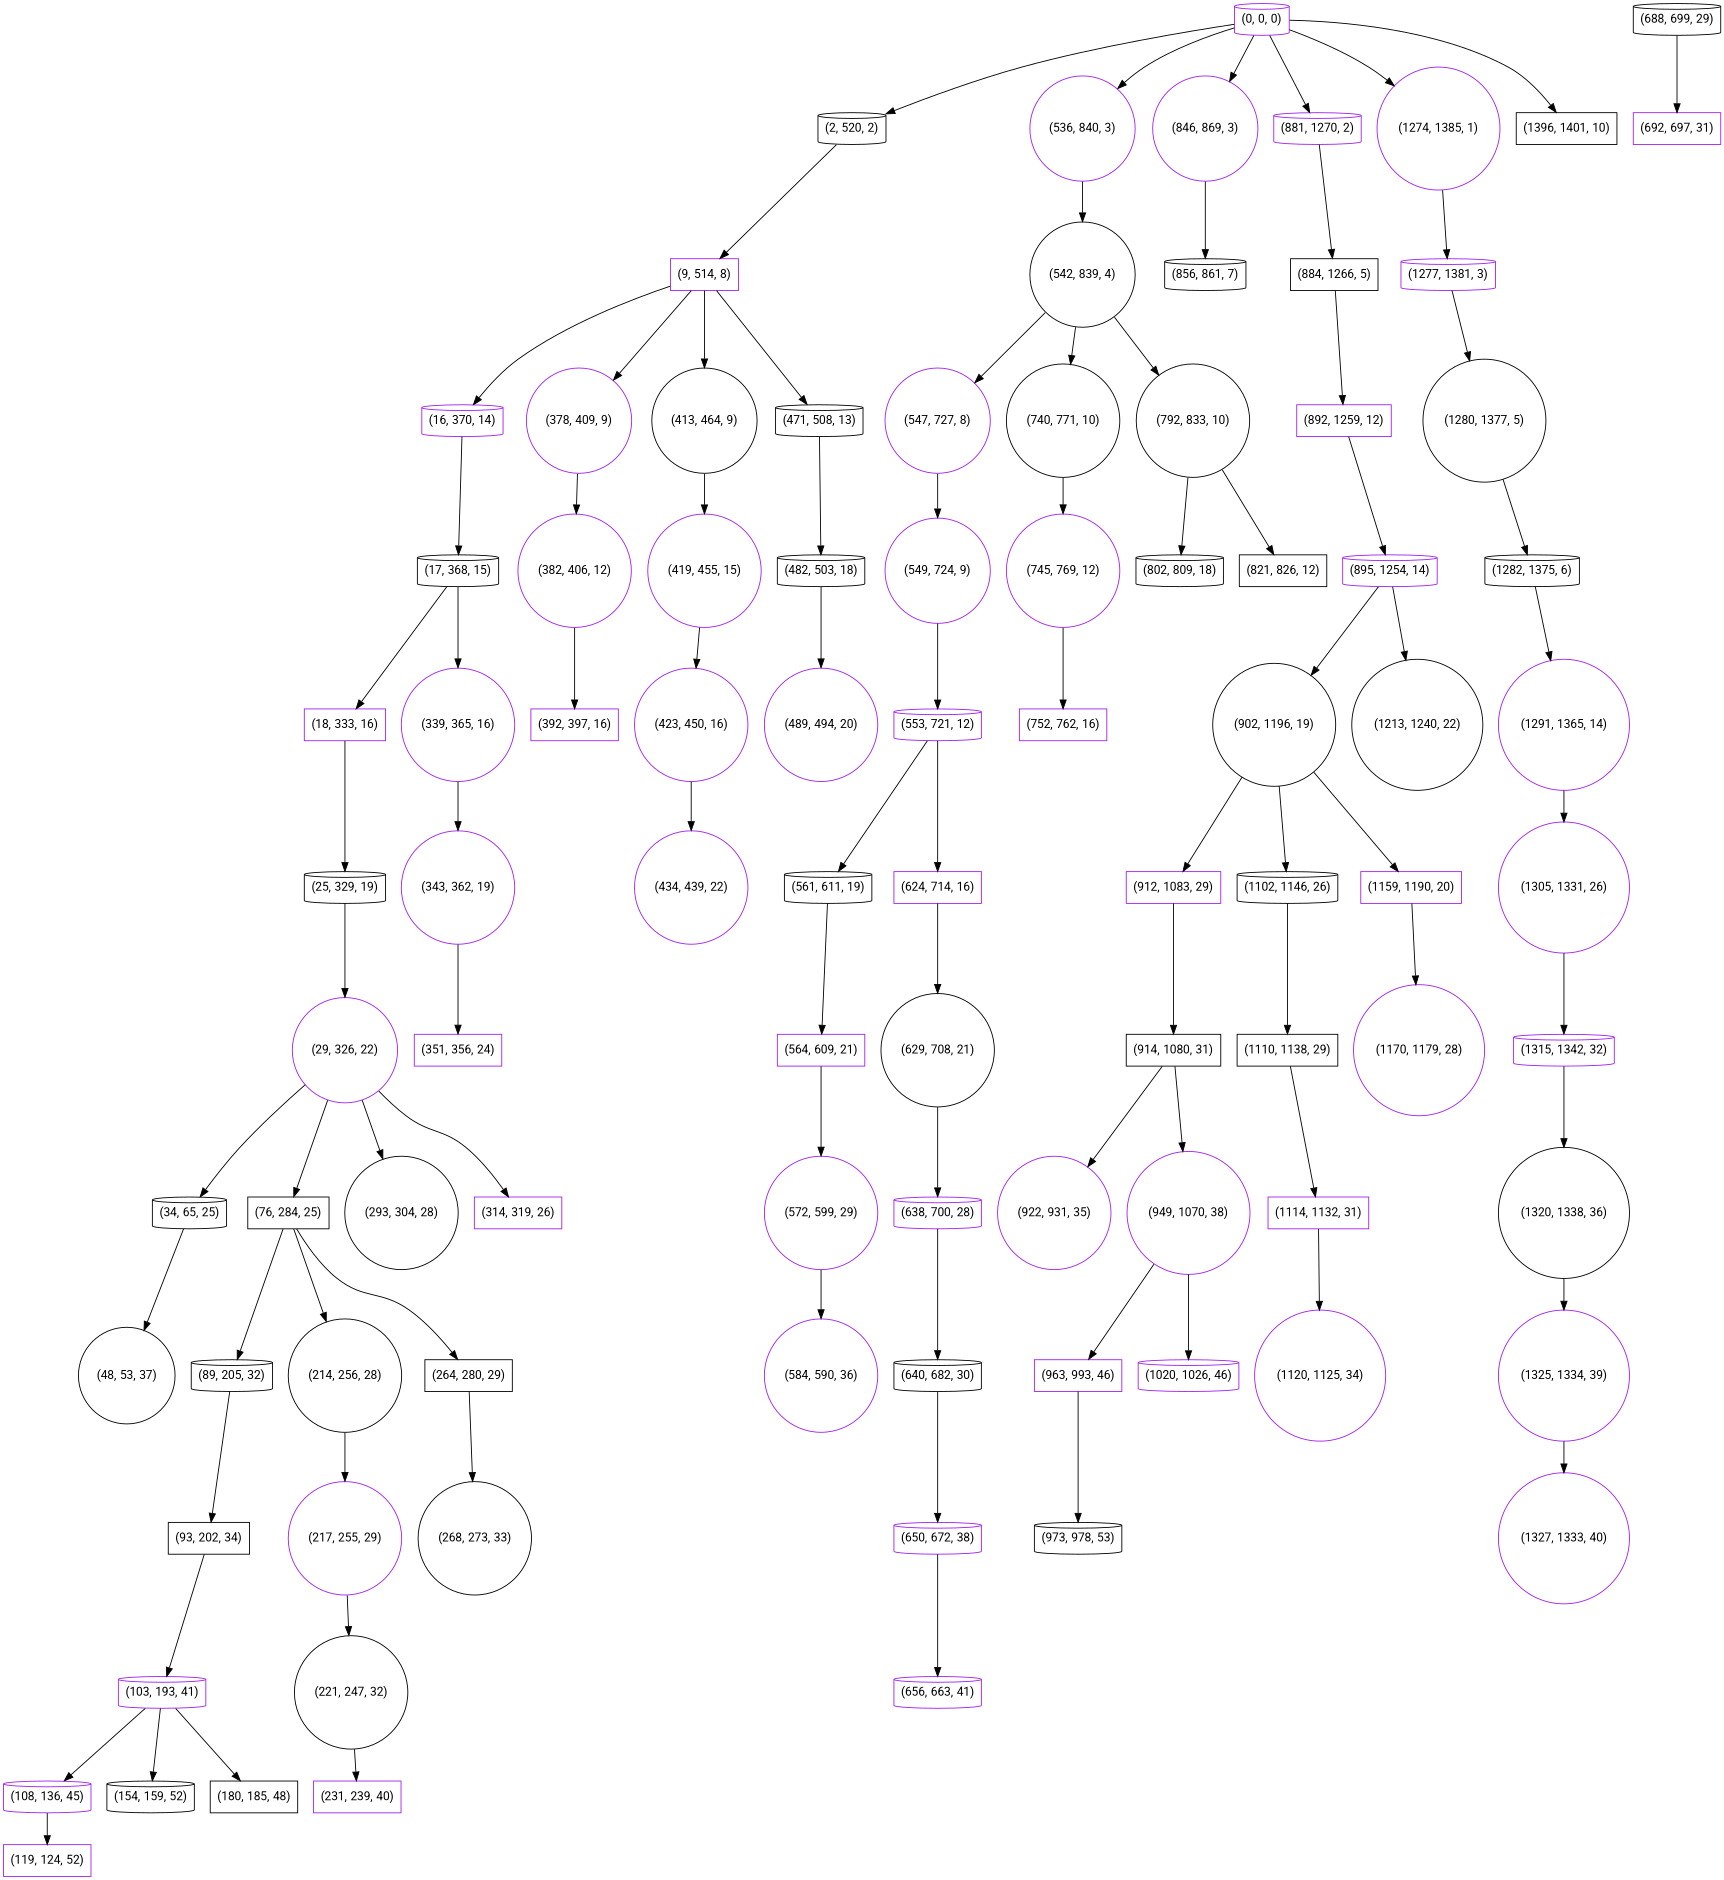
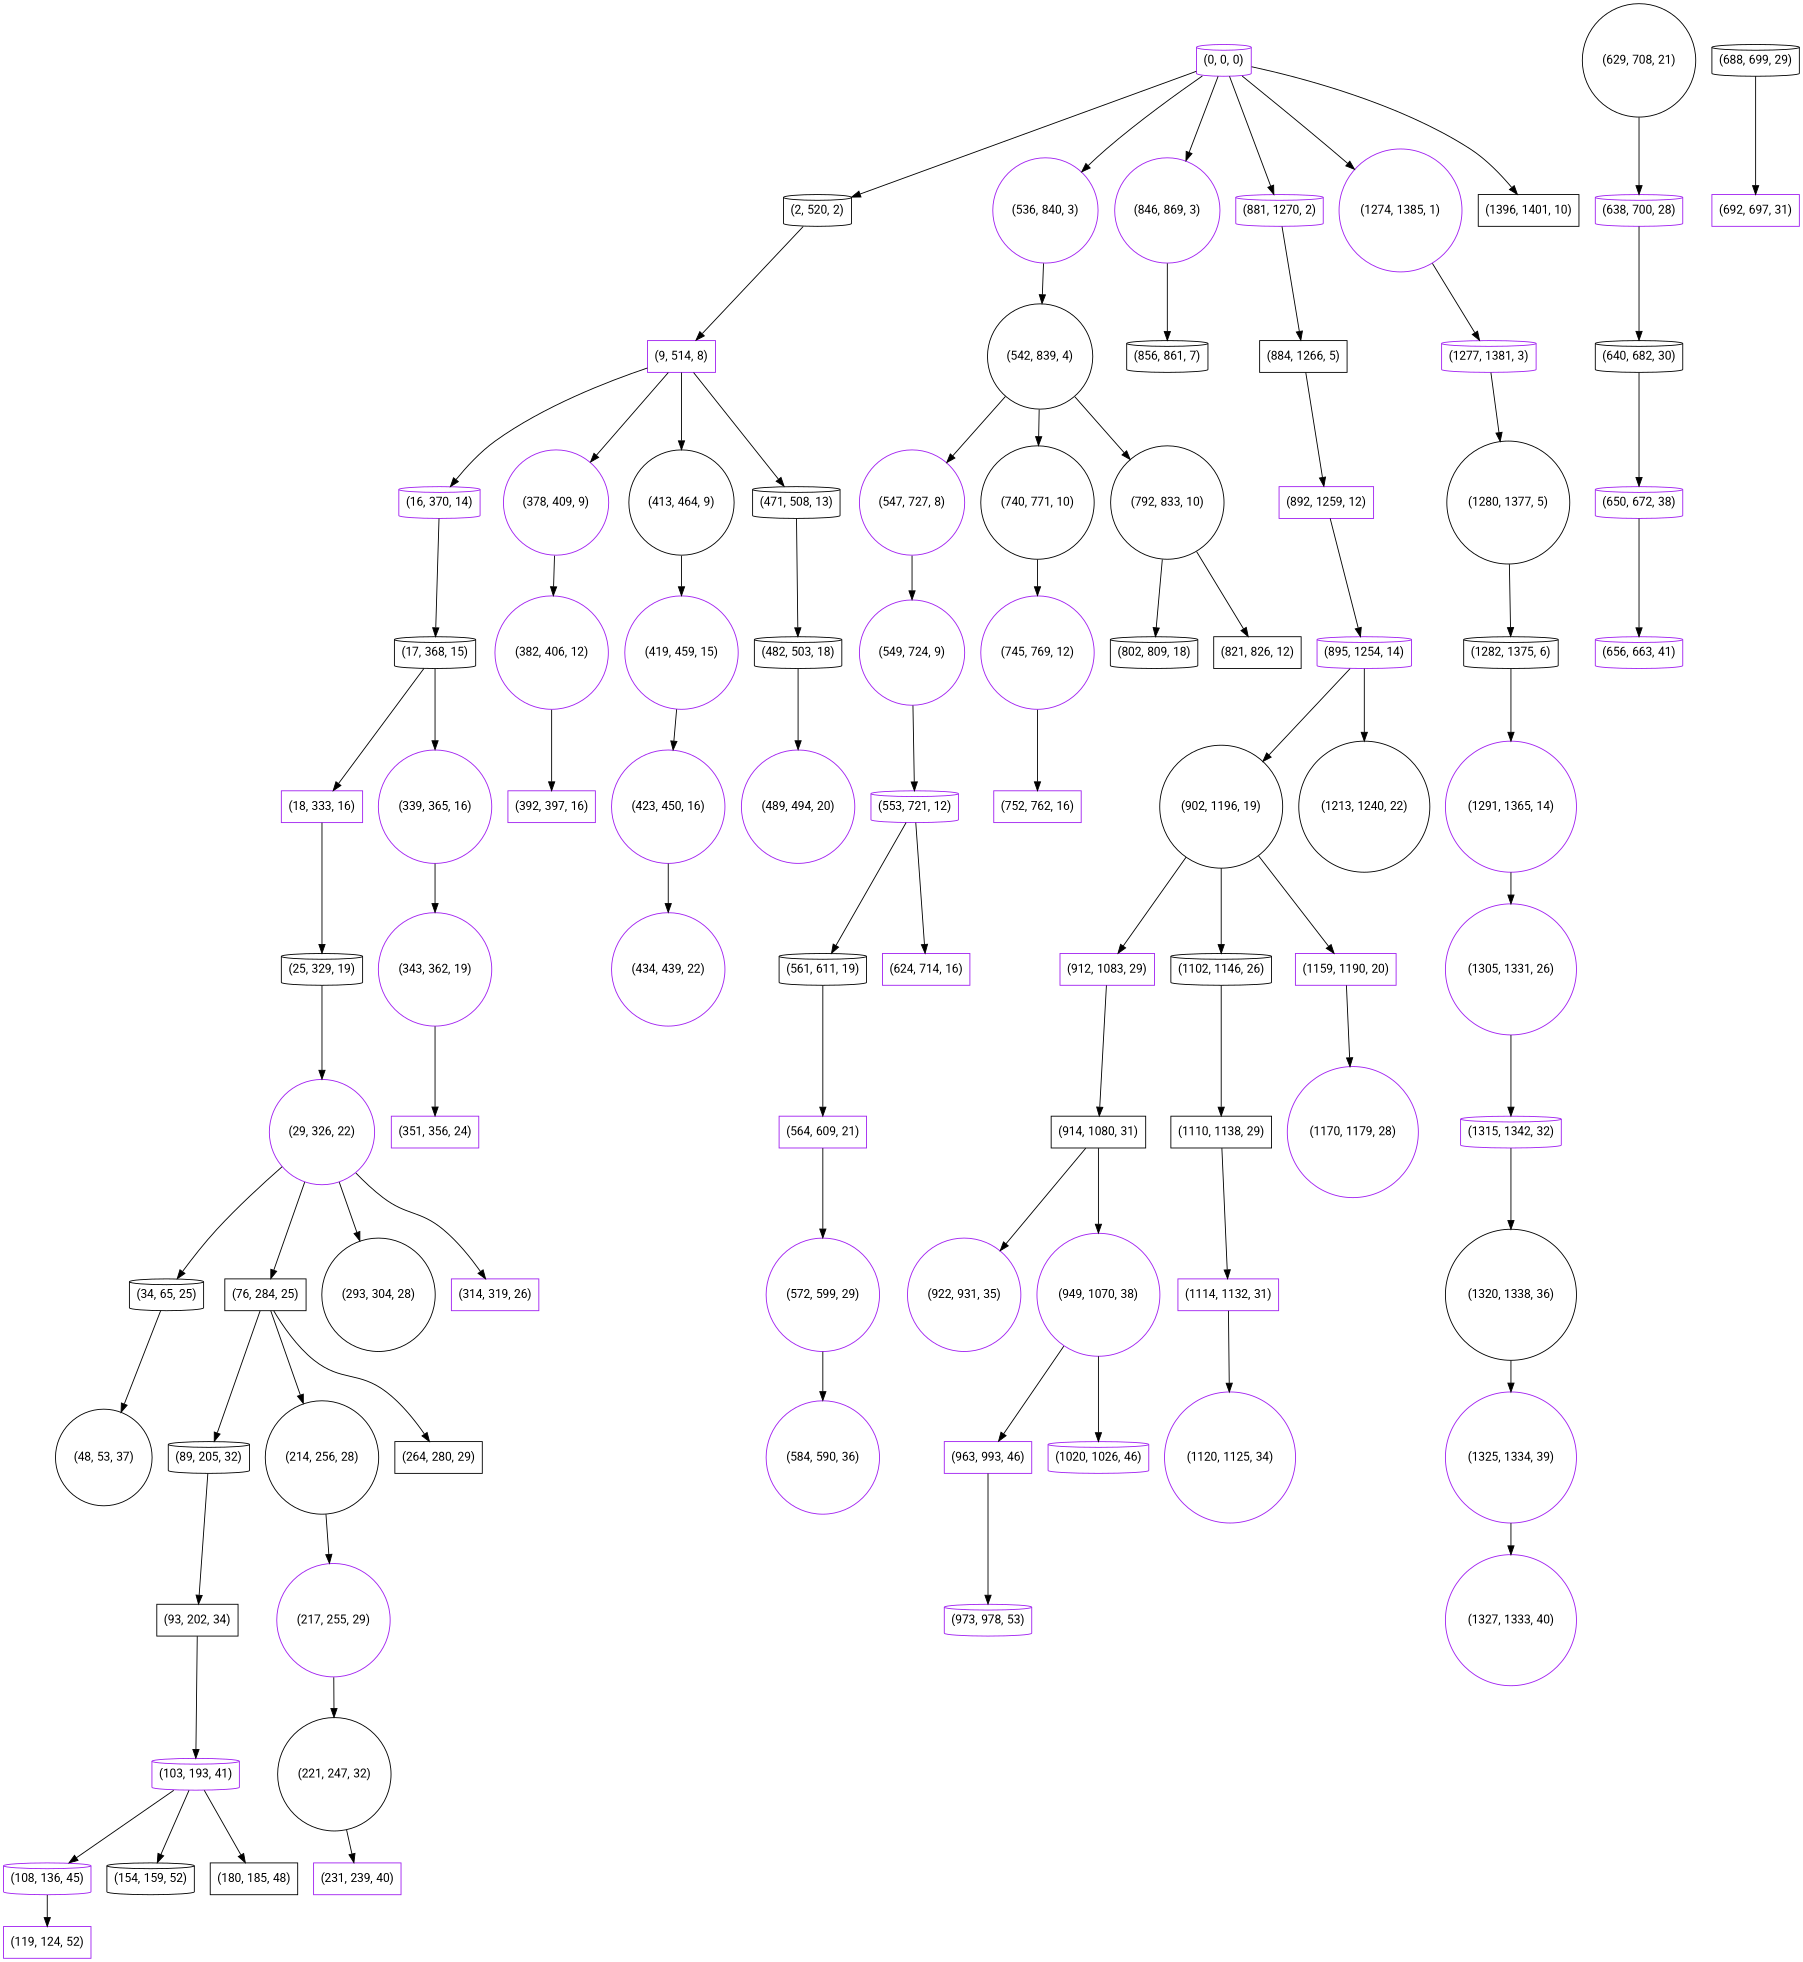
(704, 571) -> (681, 653)
(938, 944) -> none
(475, 1538) -> none
(1078, 1538) -> (988, 1620)
